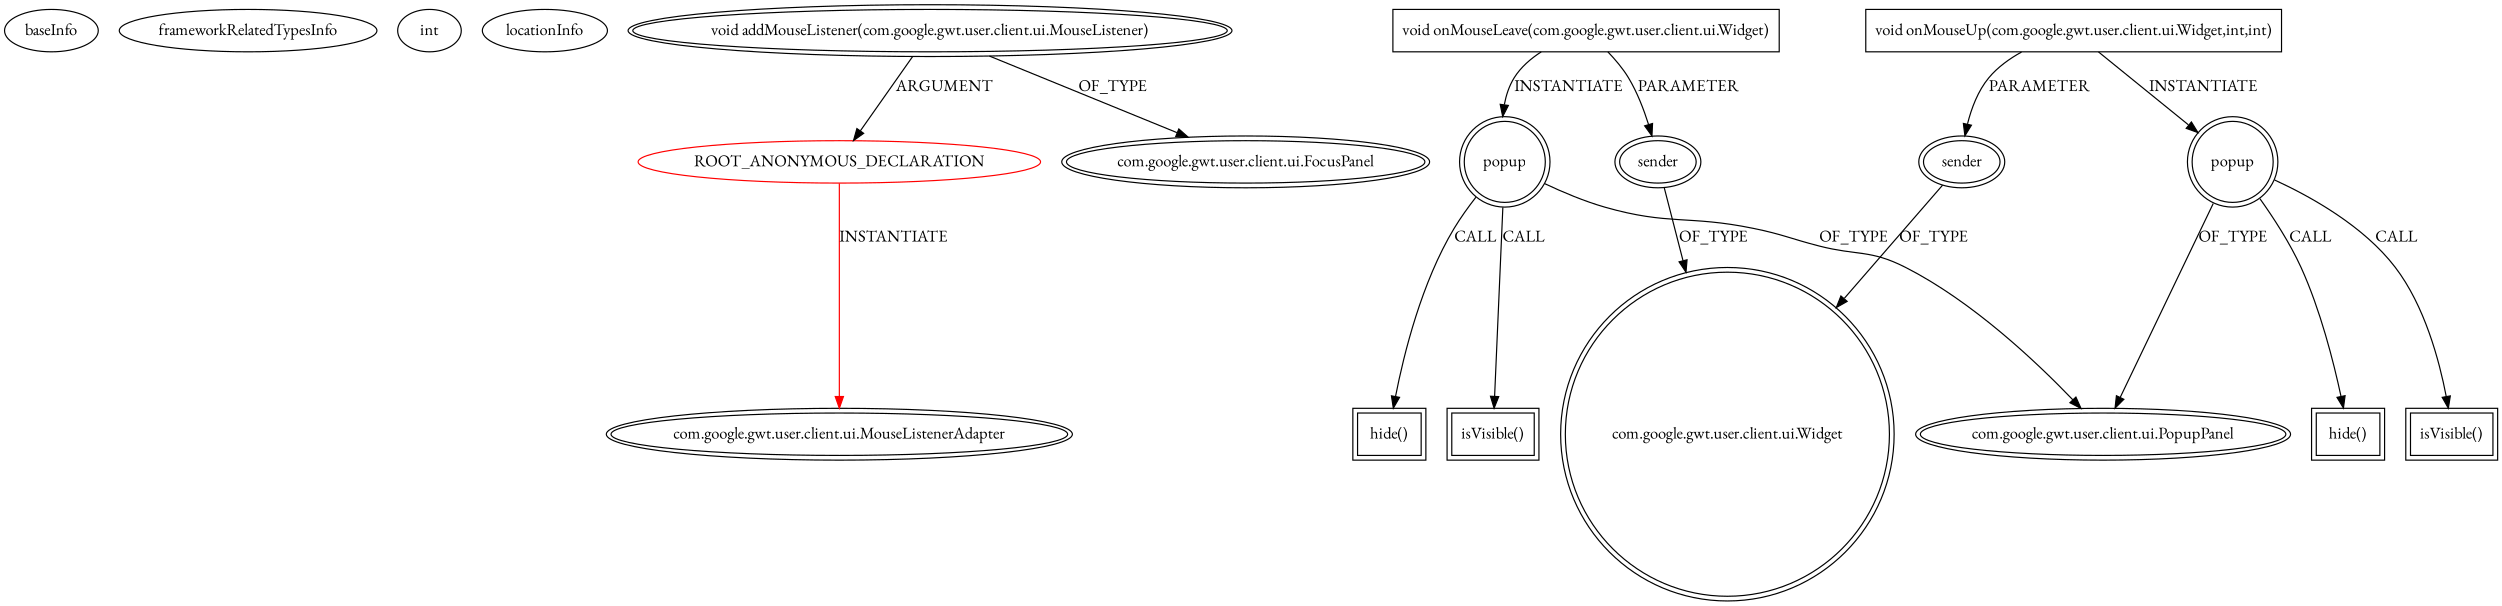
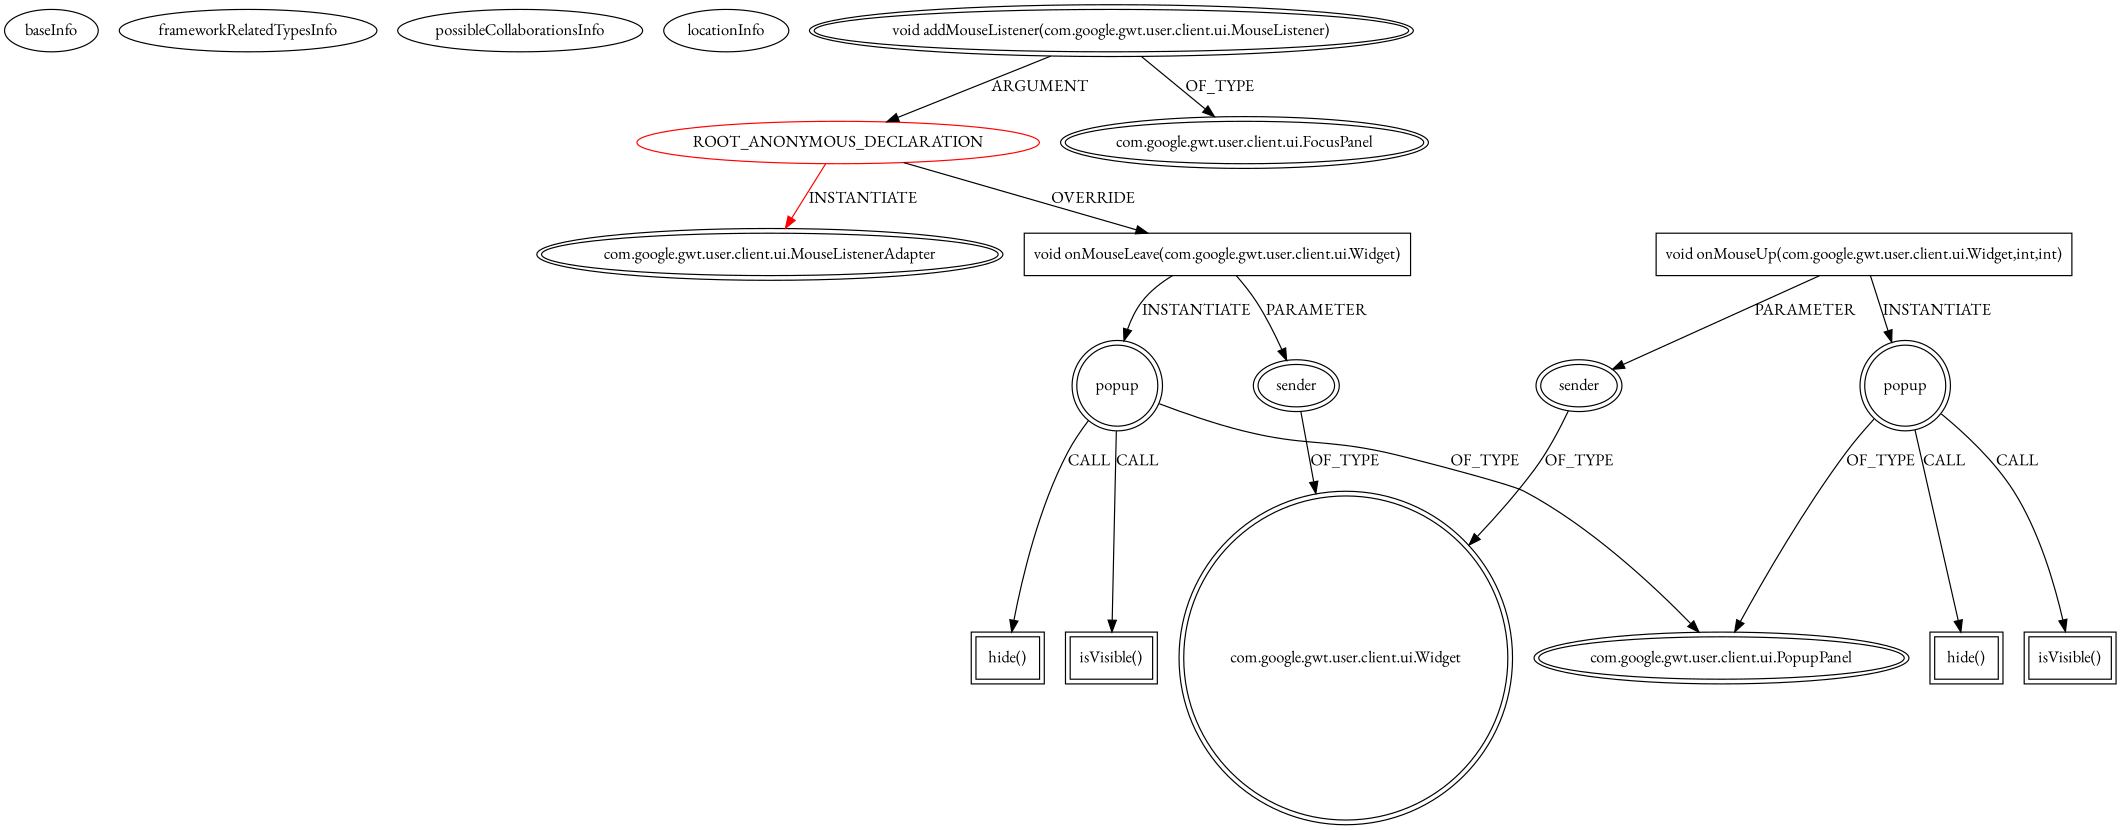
(429, 31) -> (520, 31)
none -> (1020, 196)
